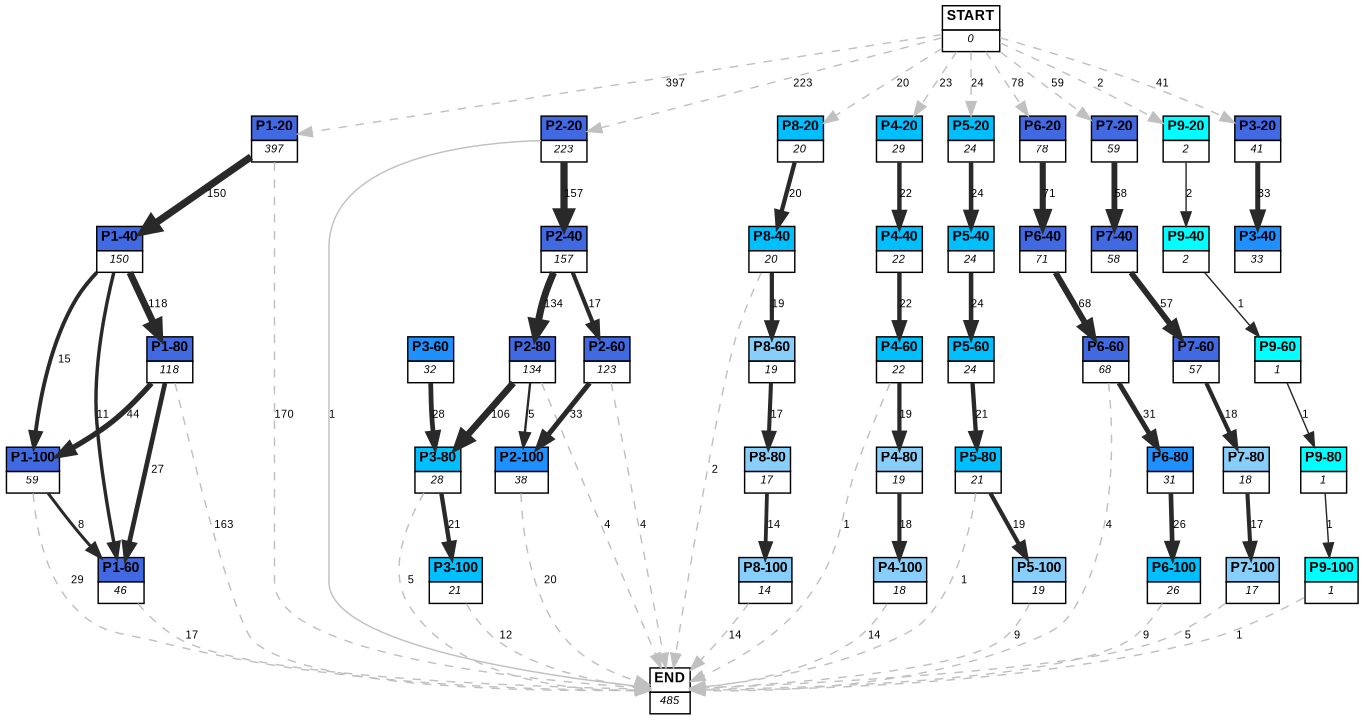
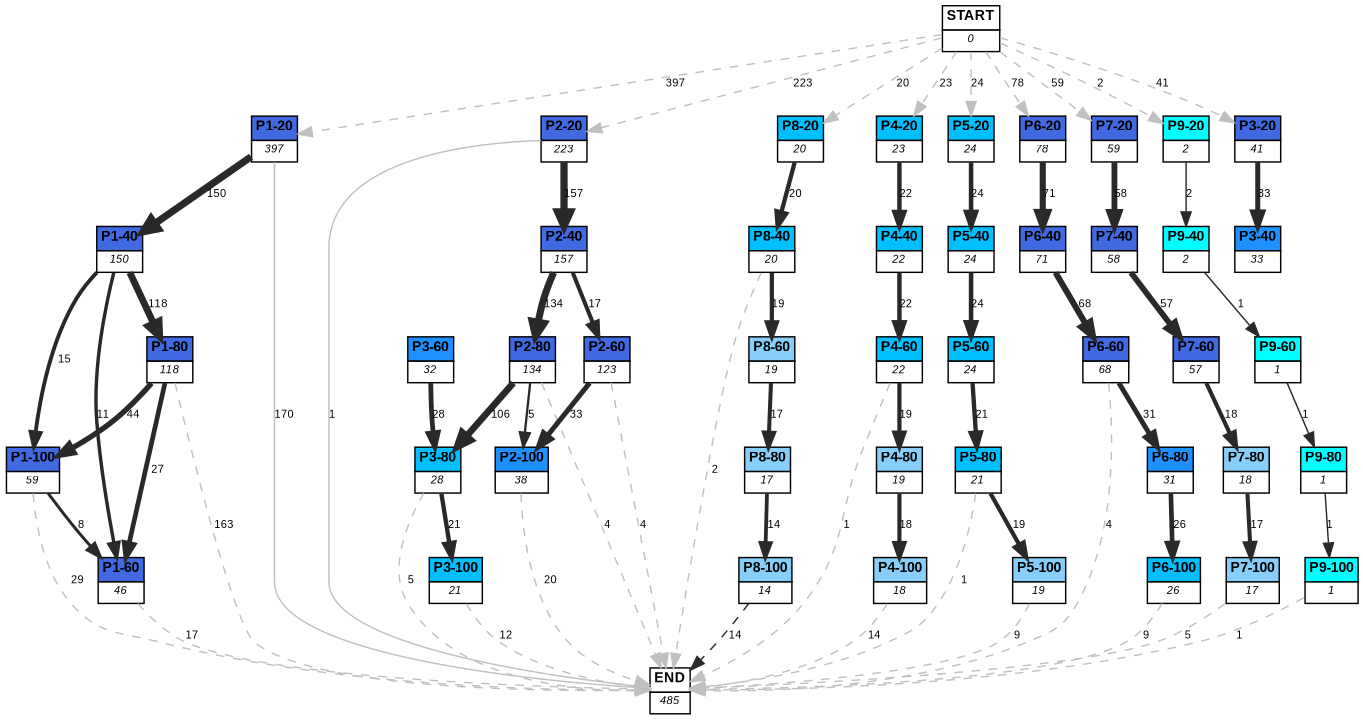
(899, 149) -> (899, 149)
(274, 568) -> (274, 568)
(726, 632) -> (726, 632)
